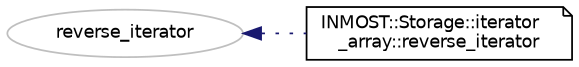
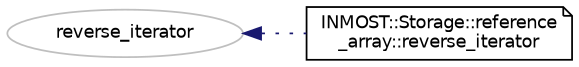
(439, 33) -> (439, 33)
